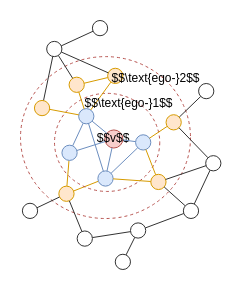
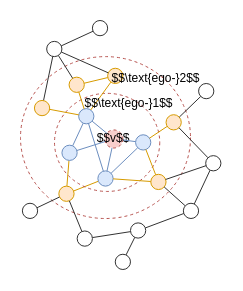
(114, 139) -> (114, 139)
